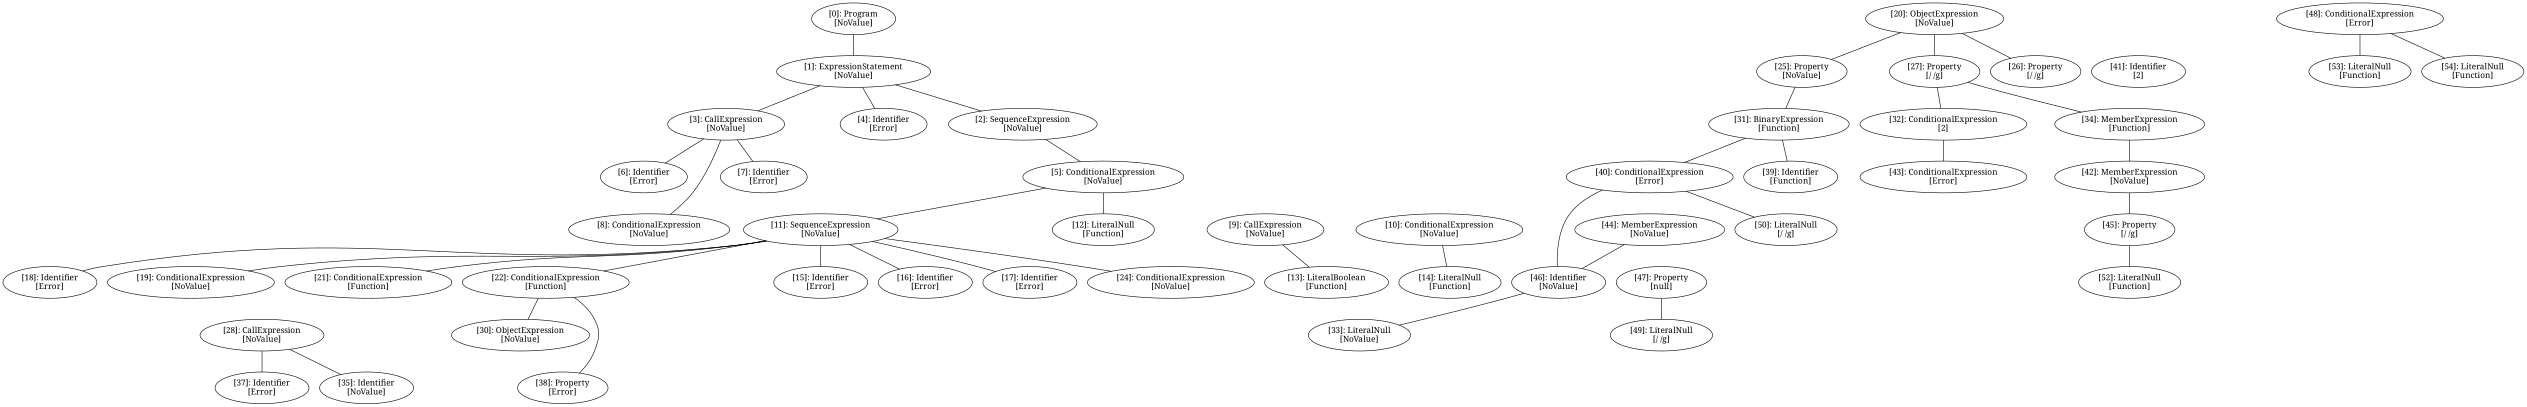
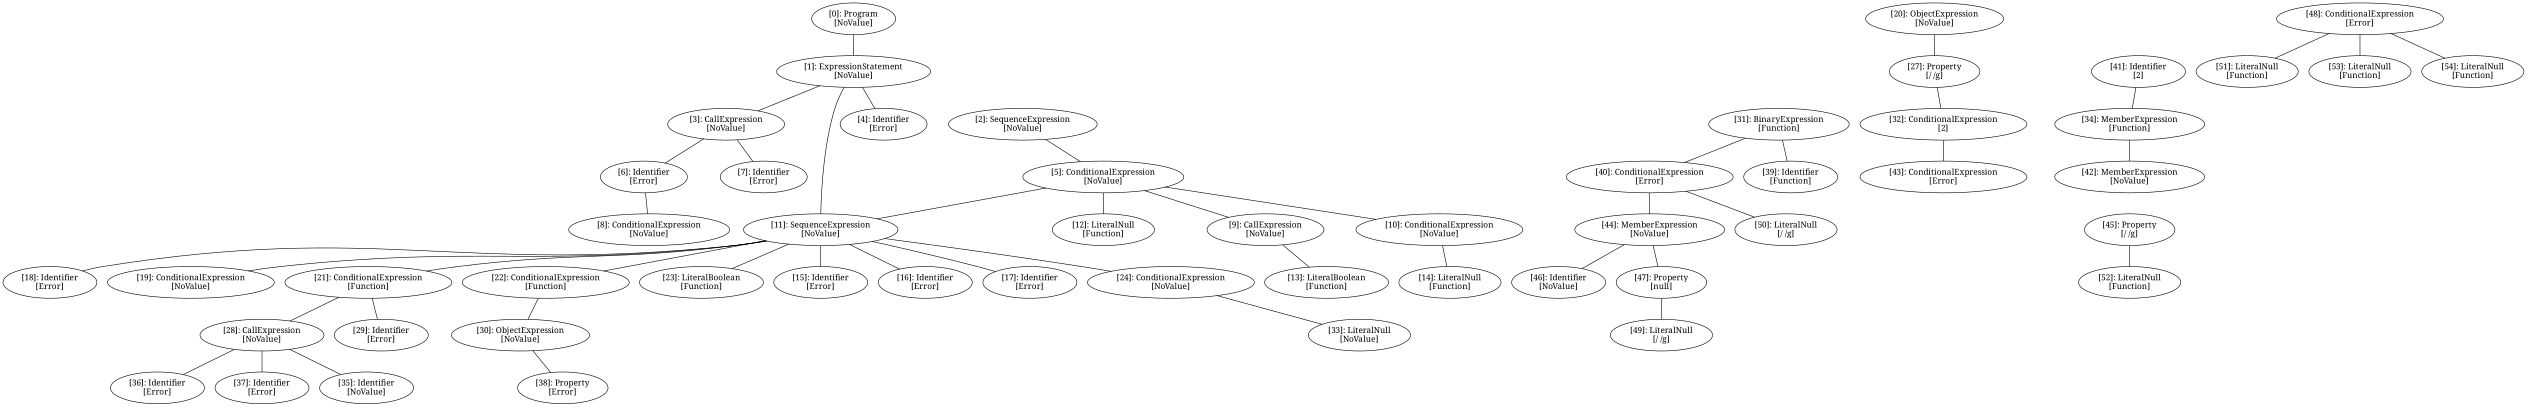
(1802, 72) -> none
(2036, 72) -> none
none -> (2247, 72)
(938, 98) -> (826, 149)
(2024, 98) -> (2134, 98)
(701, 181) -> (647, 203)
none -> (1271, 203)
(2130, 203) -> none
none -> (1186, 204)
(1566, 220) -> (1650, 203)
none -> (1656, 256)
none -> (701, 282)
none -> (315, 309)
(1462, 310) -> (1270, 310)
(599, 333) -> (542, 362)
none -> (381, 335)
none -> (157, 388)
